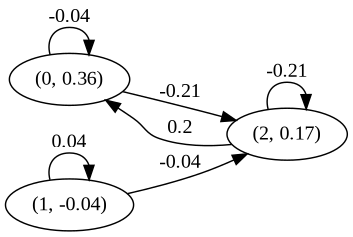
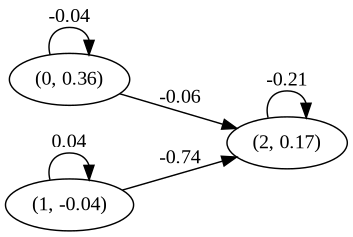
(180, 92) -> (180, 97)
(169, 141) -> none
(180, 162) -> (180, 158)
